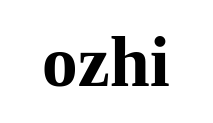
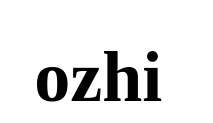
(106, 61) -> (98, 76)
